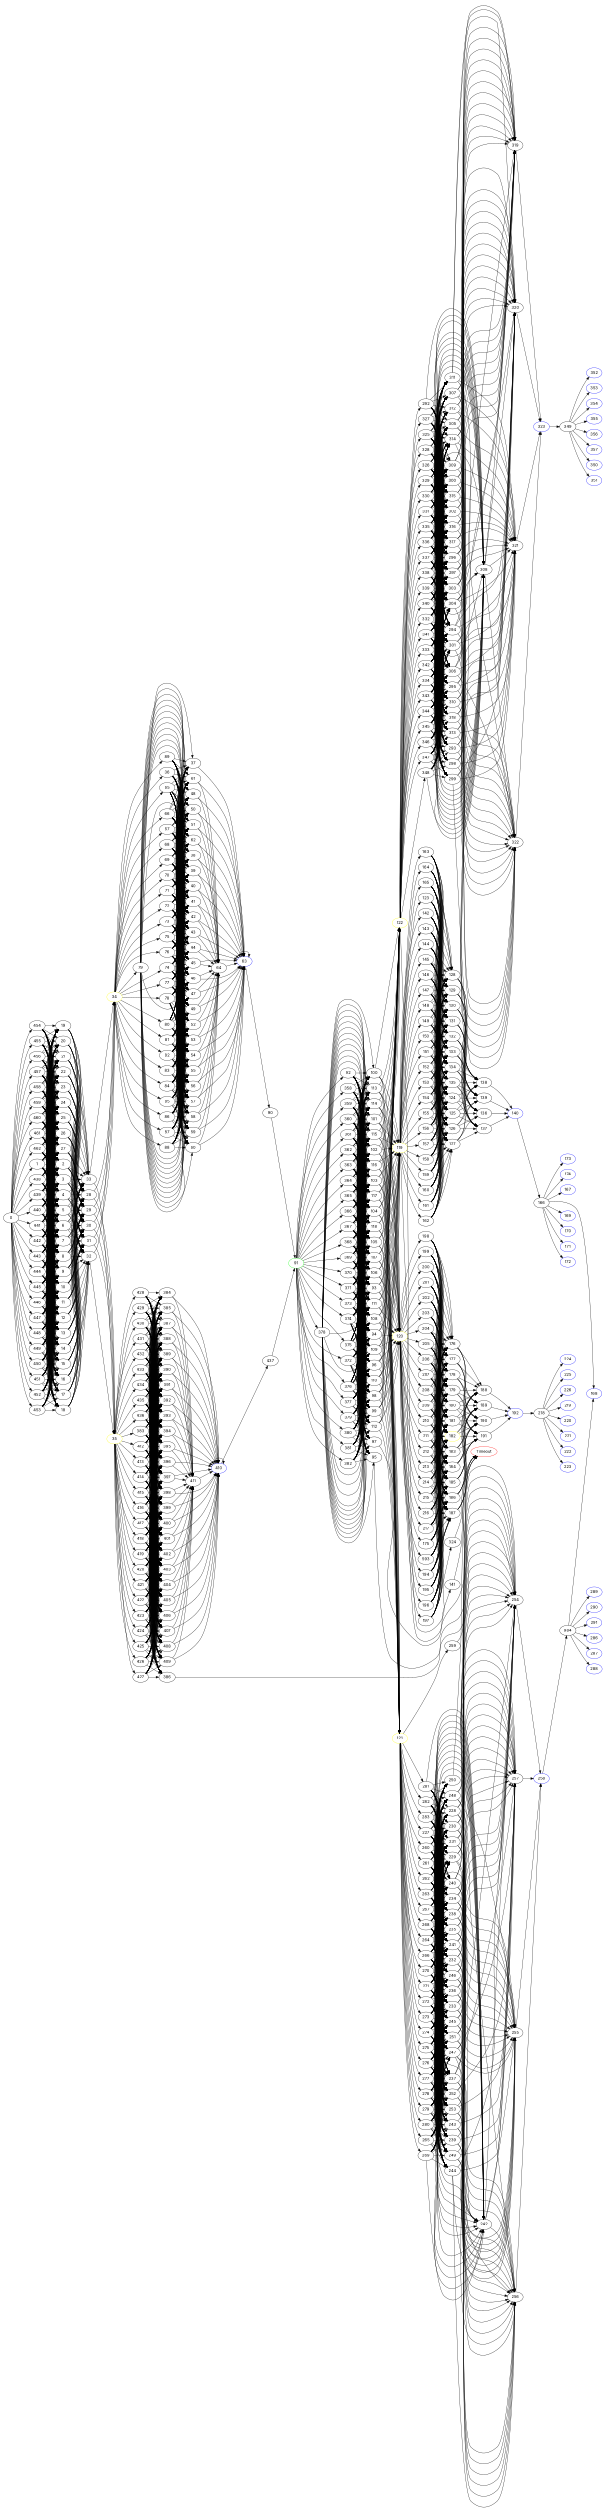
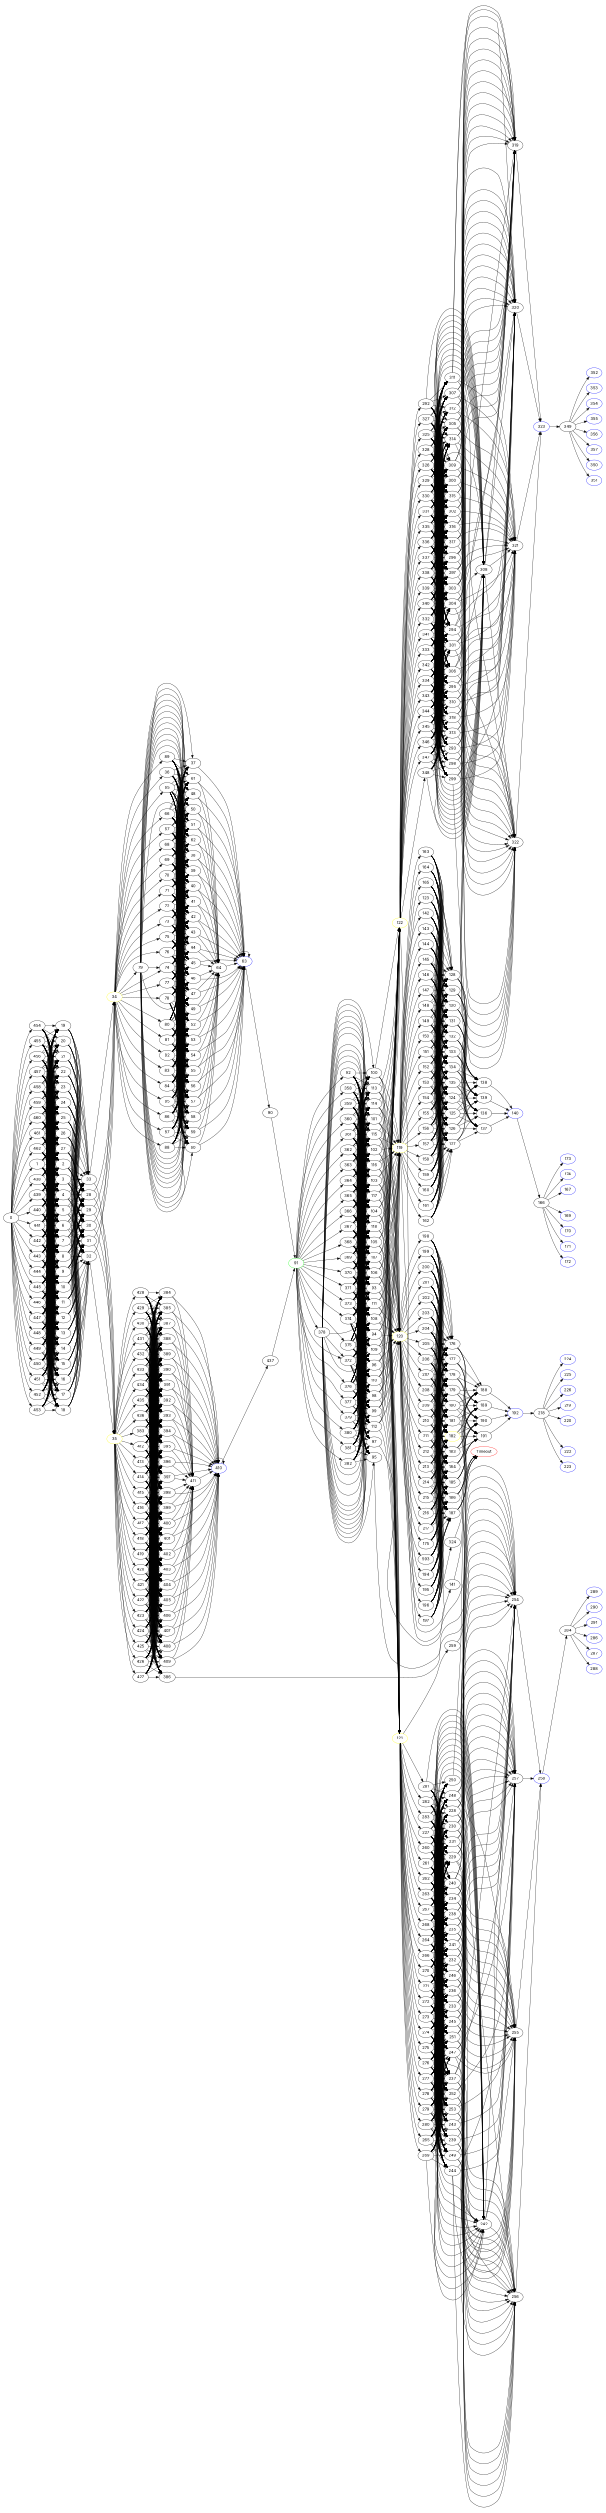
(466, 587) -> (445, 329)
(349, 1039) -> (334, 1346)
(156, 1181) -> (152, 968)
(594, 1394) -> none
(568, 1436) -> none
(568, 1630) -> (568, 1630)
(464, 2139) -> (437, 2181)
